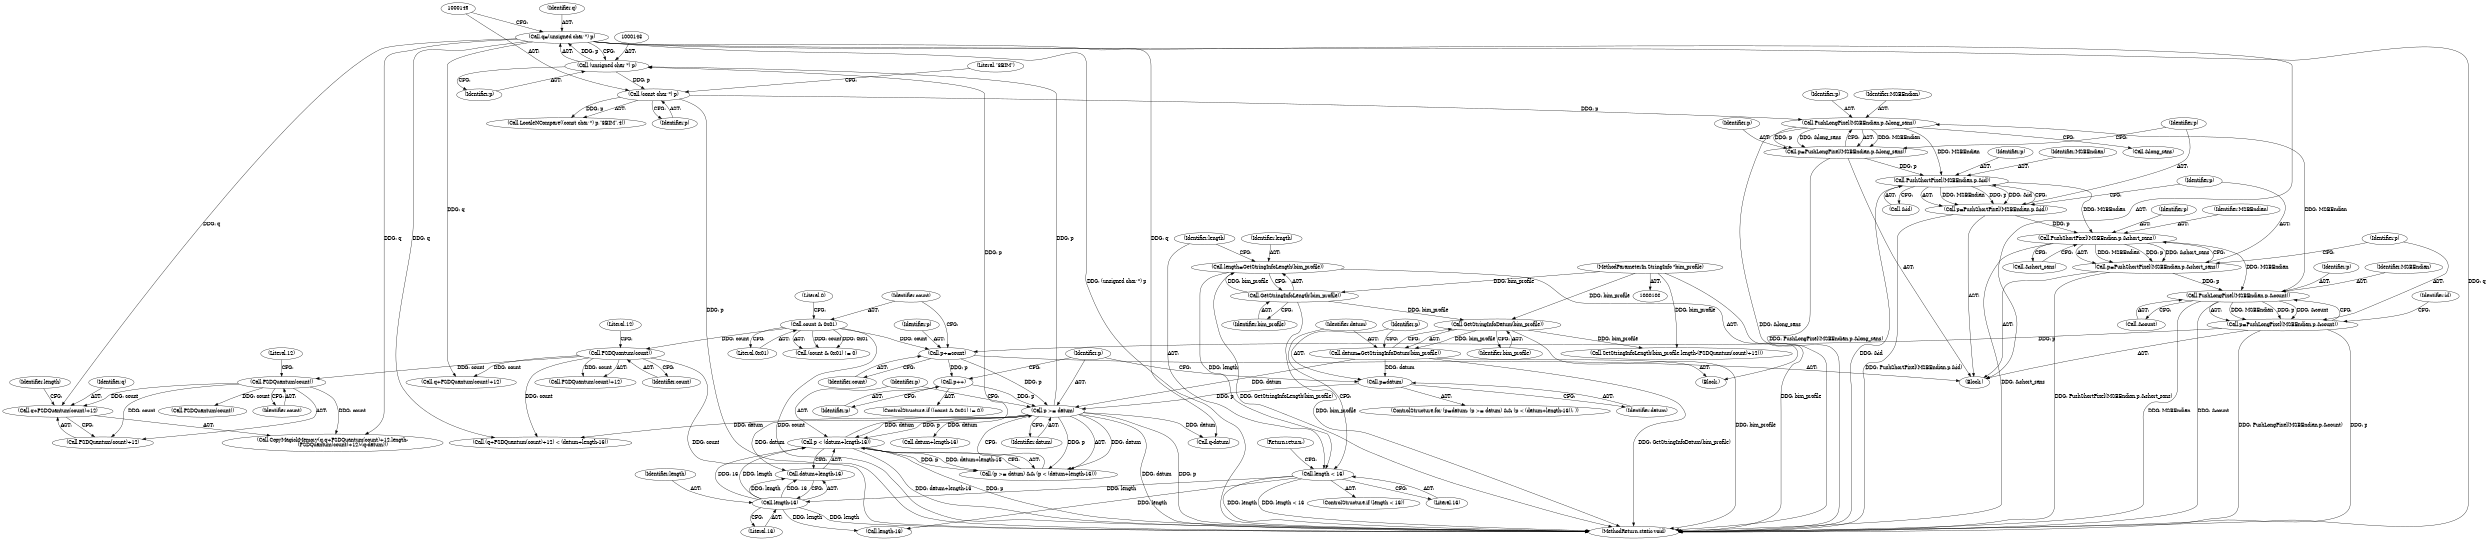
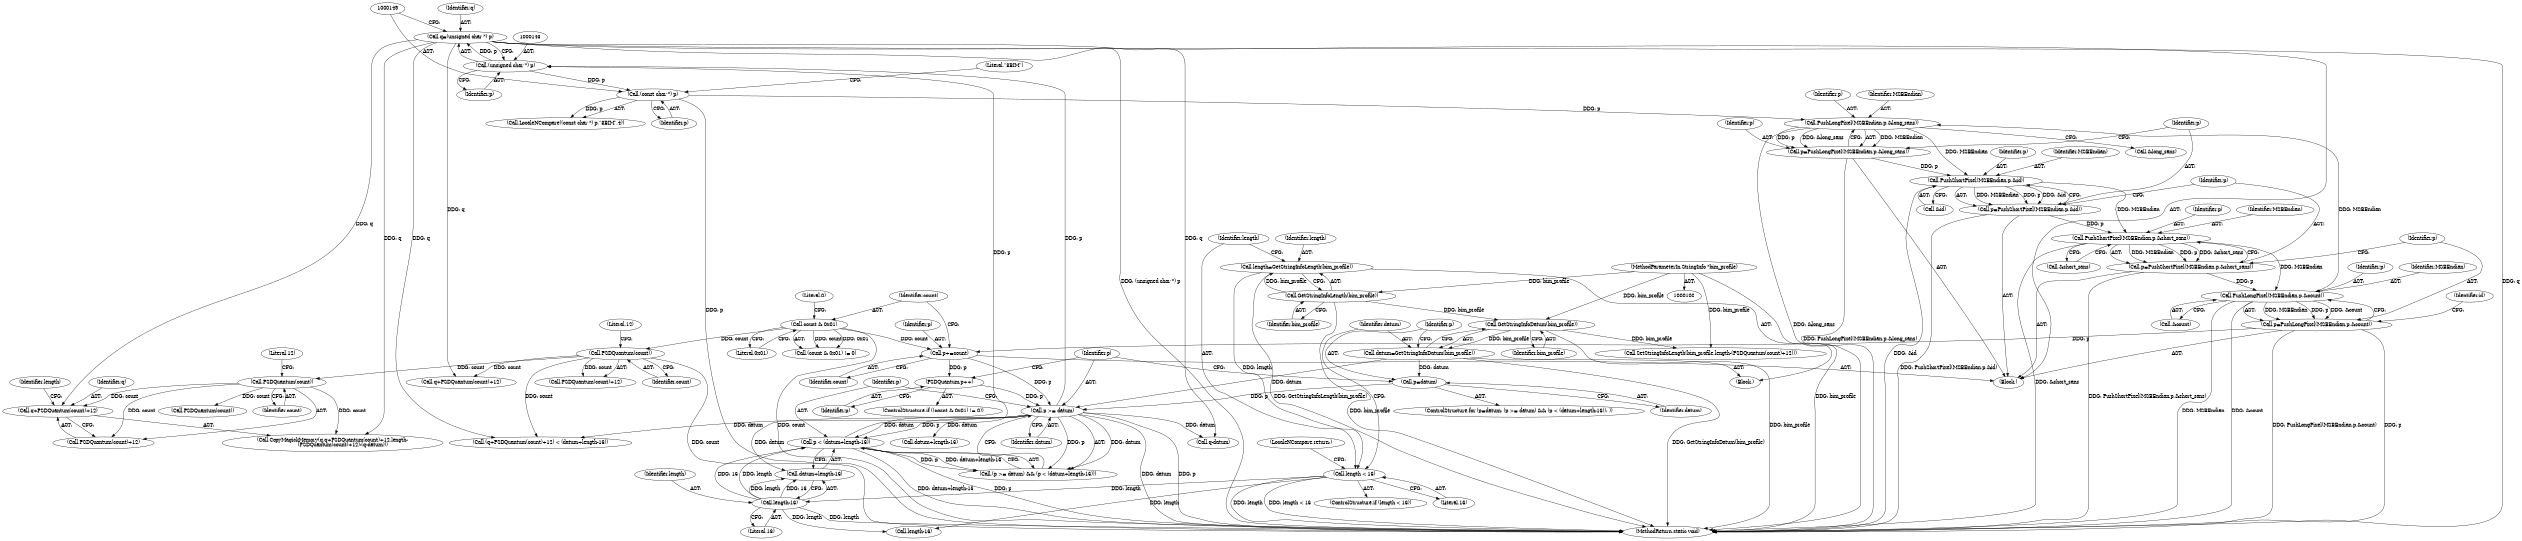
(785, 339) -> (785, 339)
(953, 382) -> (949, 382)
(1286, 443) -> (1301, 443)
